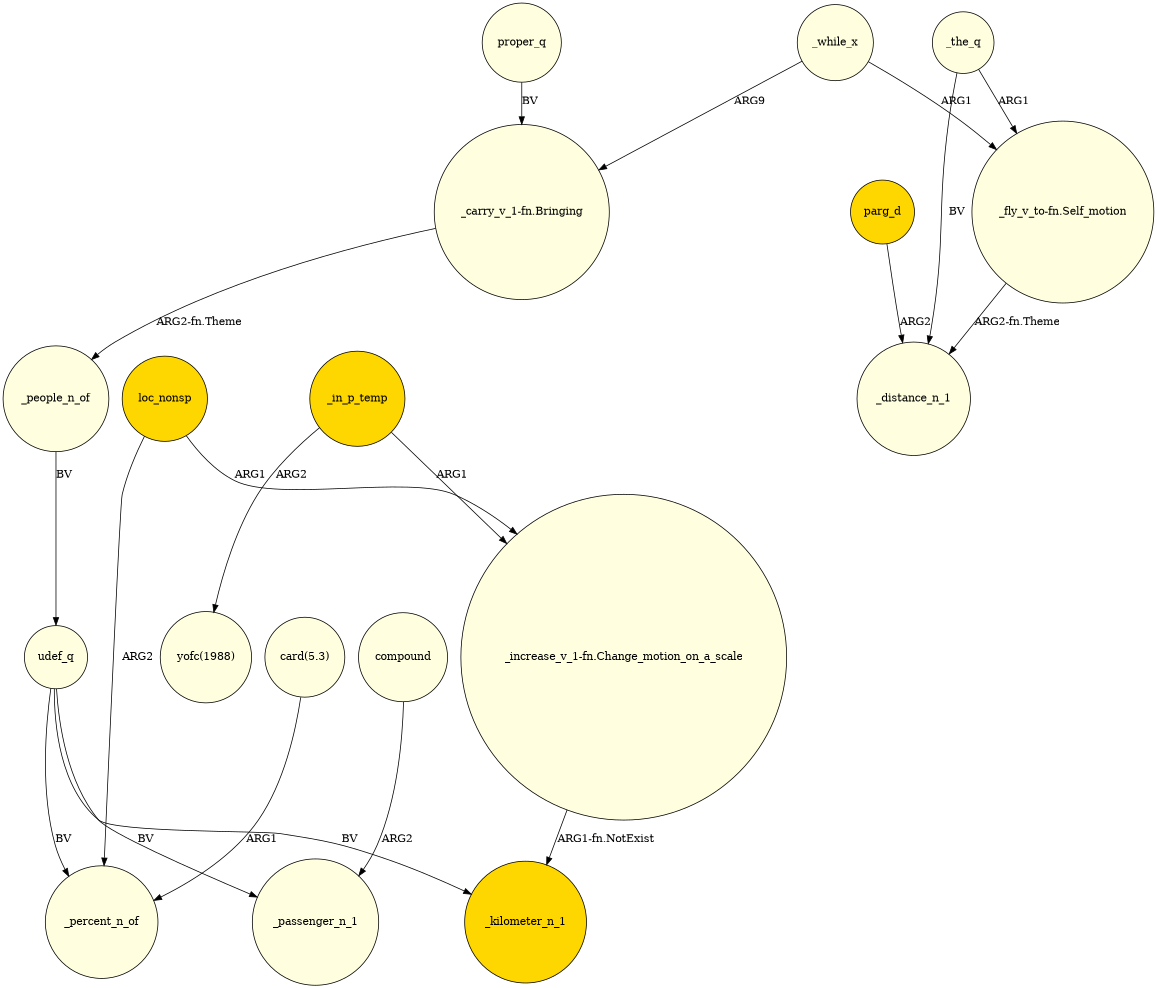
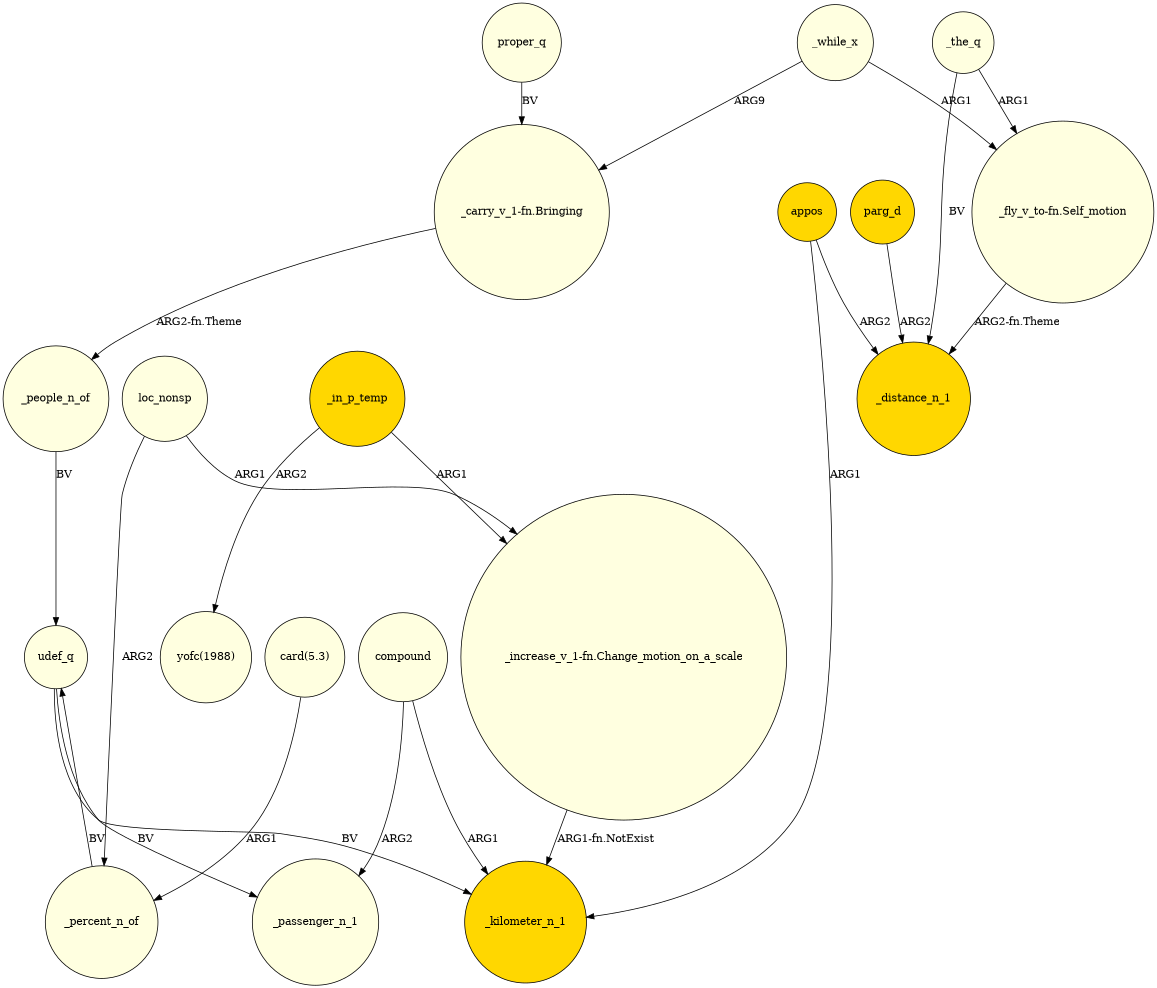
none -> (807, 212)
(165, 399) -> (165, 399)
(914, 399) -> (914, 399)
(46, 780) -> (74, 760)
none -> (440, 788)
